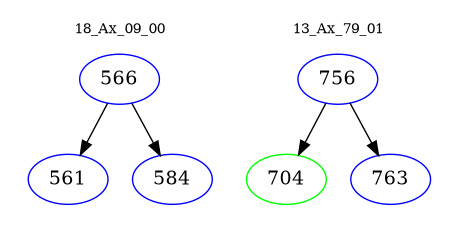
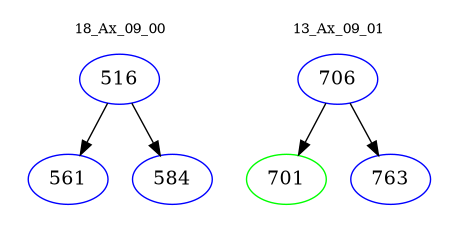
(339, 30) -> (339, 30)
(120, 79) -> (120, 79)
(338, 79) -> (338, 79)
(286, 179) -> (286, 179)
